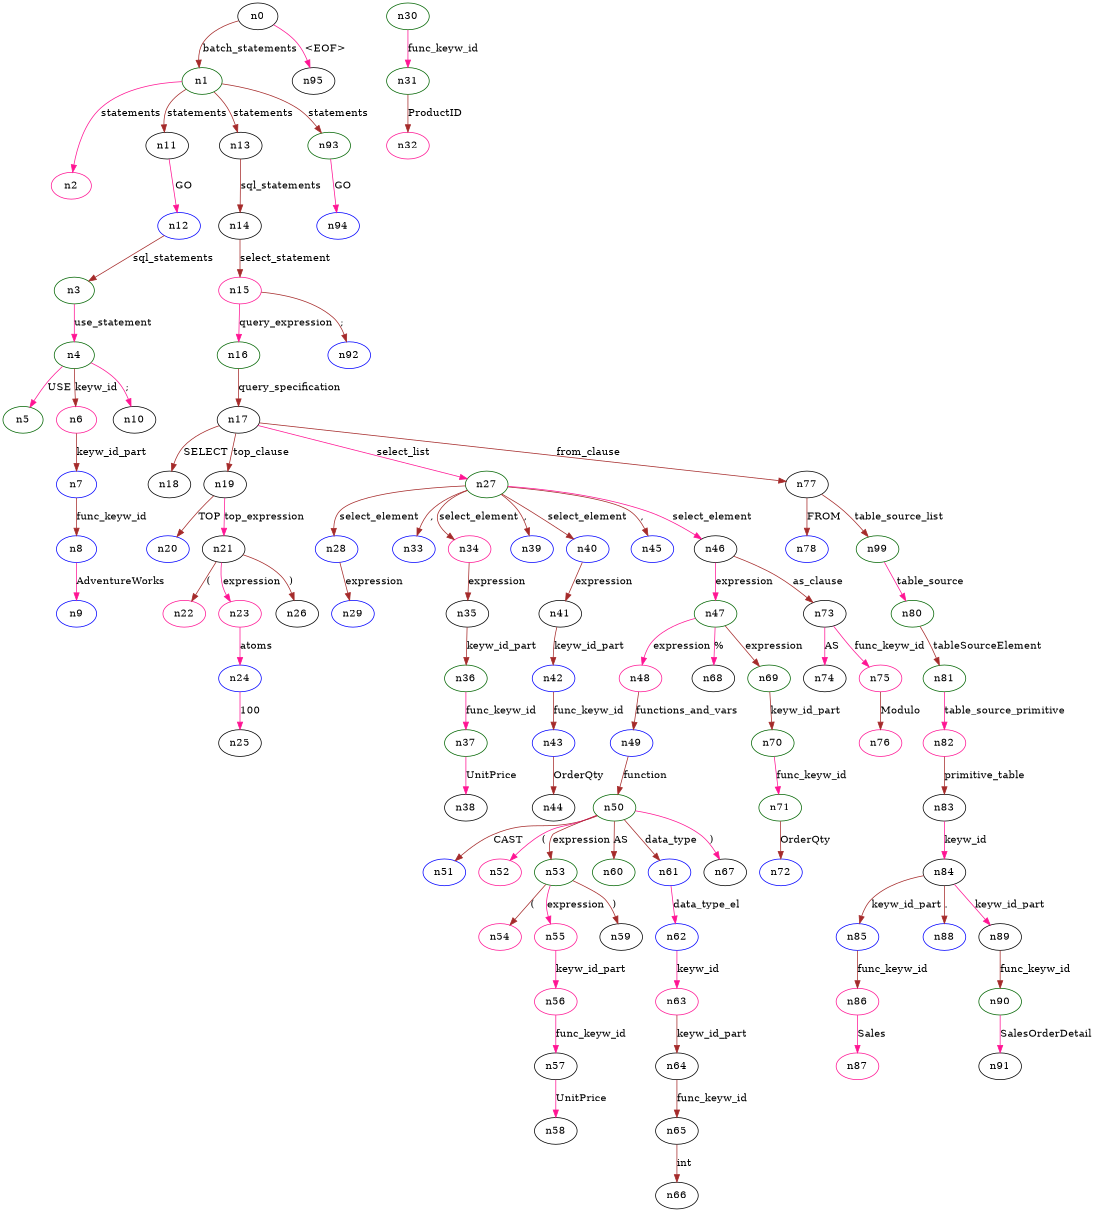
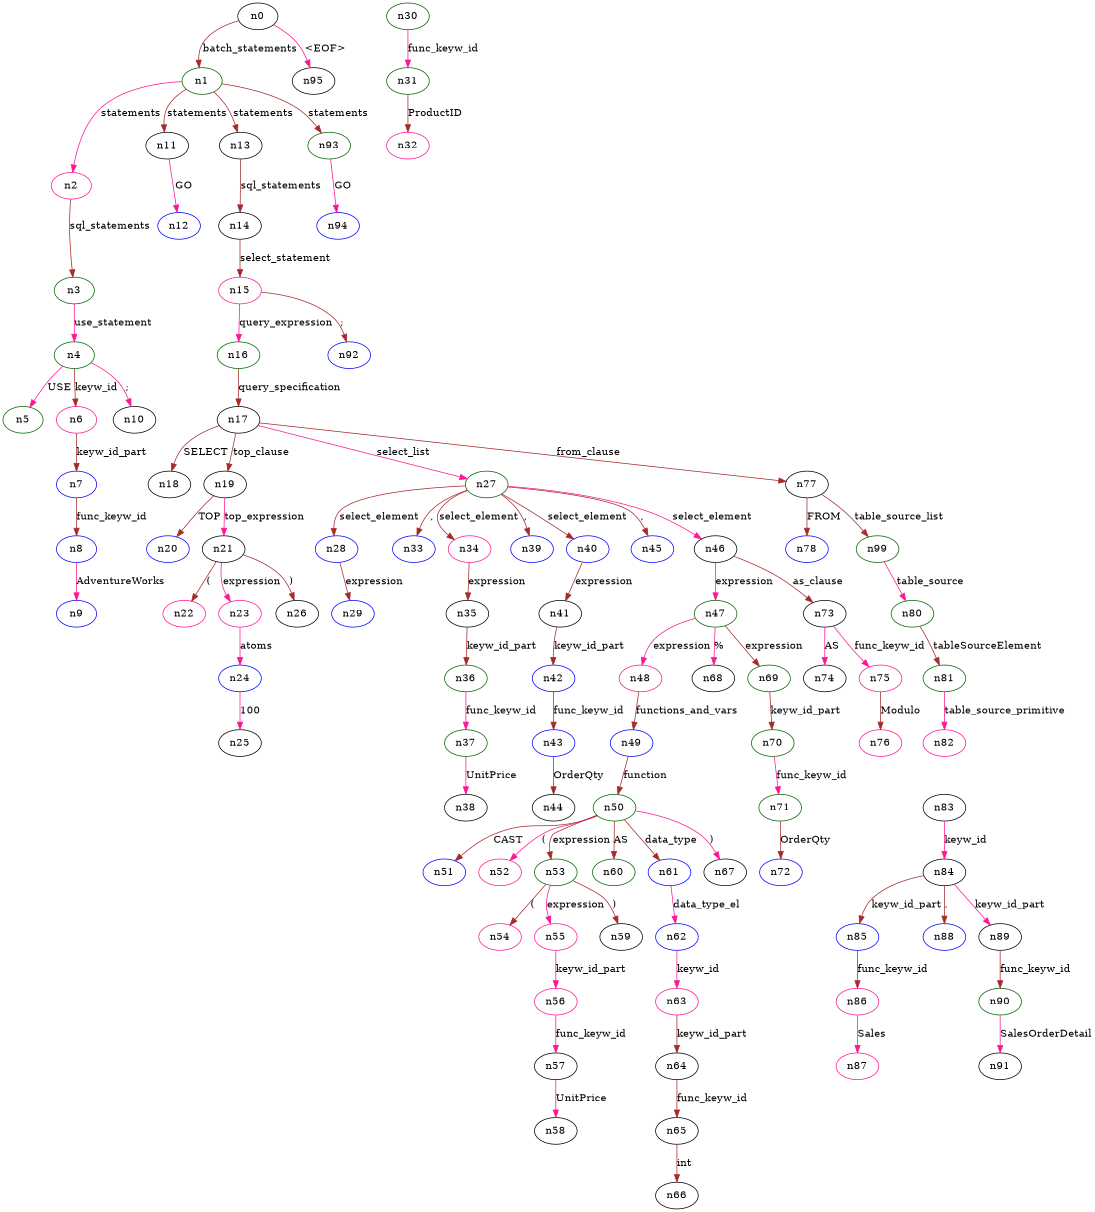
(130, 256) -> (70, 234)
(944, 772) -> none
